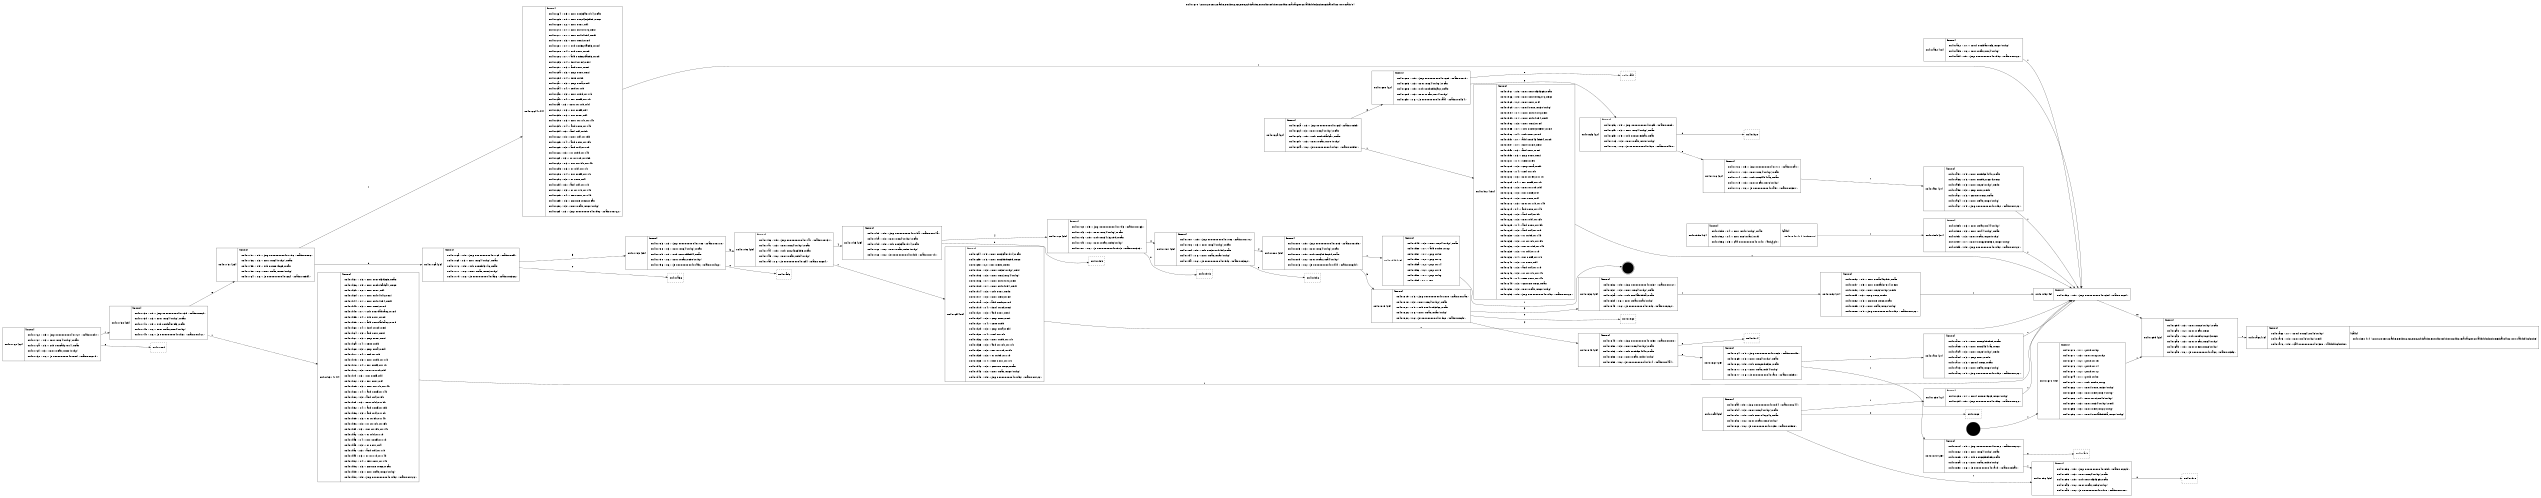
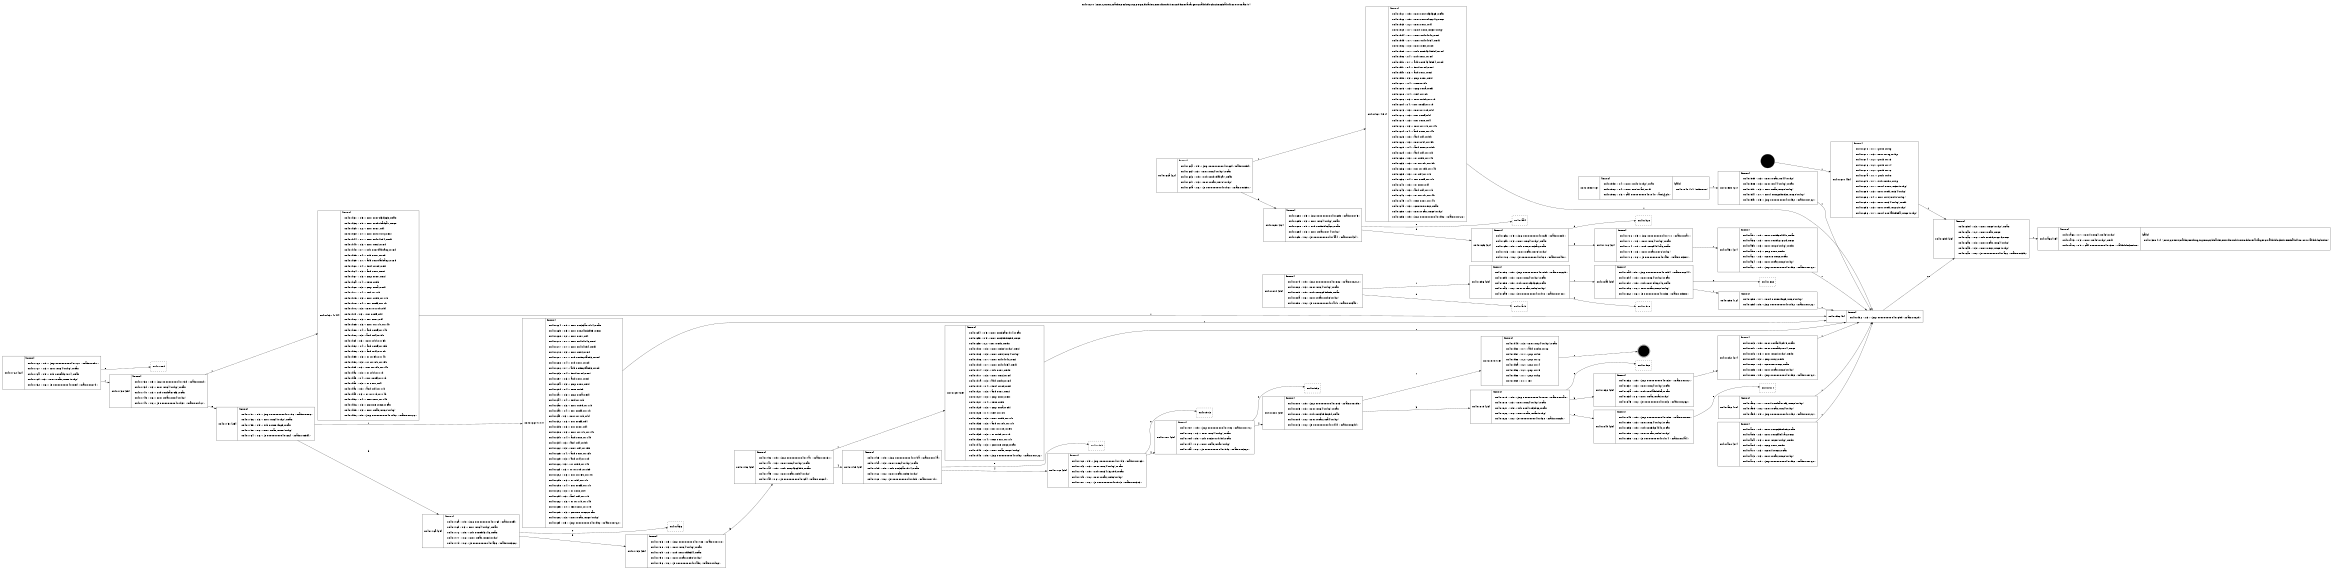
(784, 274) -> none
(1752, 363) -> none
(1905, 473) -> (1581, 282)
